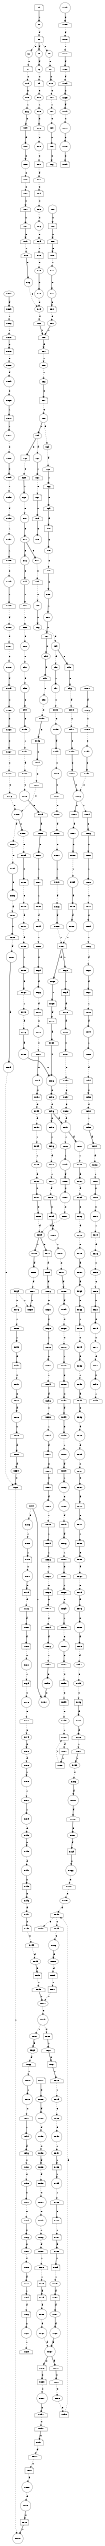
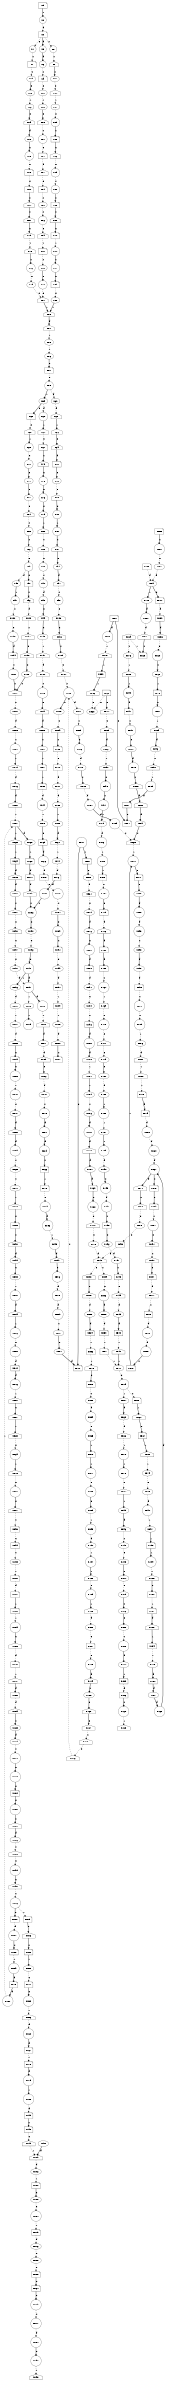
none -> (55, 173)
(39, 302) -> (43, 293)
(25, 549) -> (43, 488)
(75, 783) -> (21, 683)
none -> (136, 870)
(57, 1118) -> (29, 977)
(88, 1118) -> (32, 2150)
(65, 1173) -> none
(38, 1206) -> none
none -> (89, 1296)
(48, 1478) -> (118, 721)
(80, 1514) -> (78, 1106)
(48, 1583) -> (100, 702)
(37, 1602) -> (102, 815)
(56, 1752) -> (15, 1617)
none -> (15, 1810)
